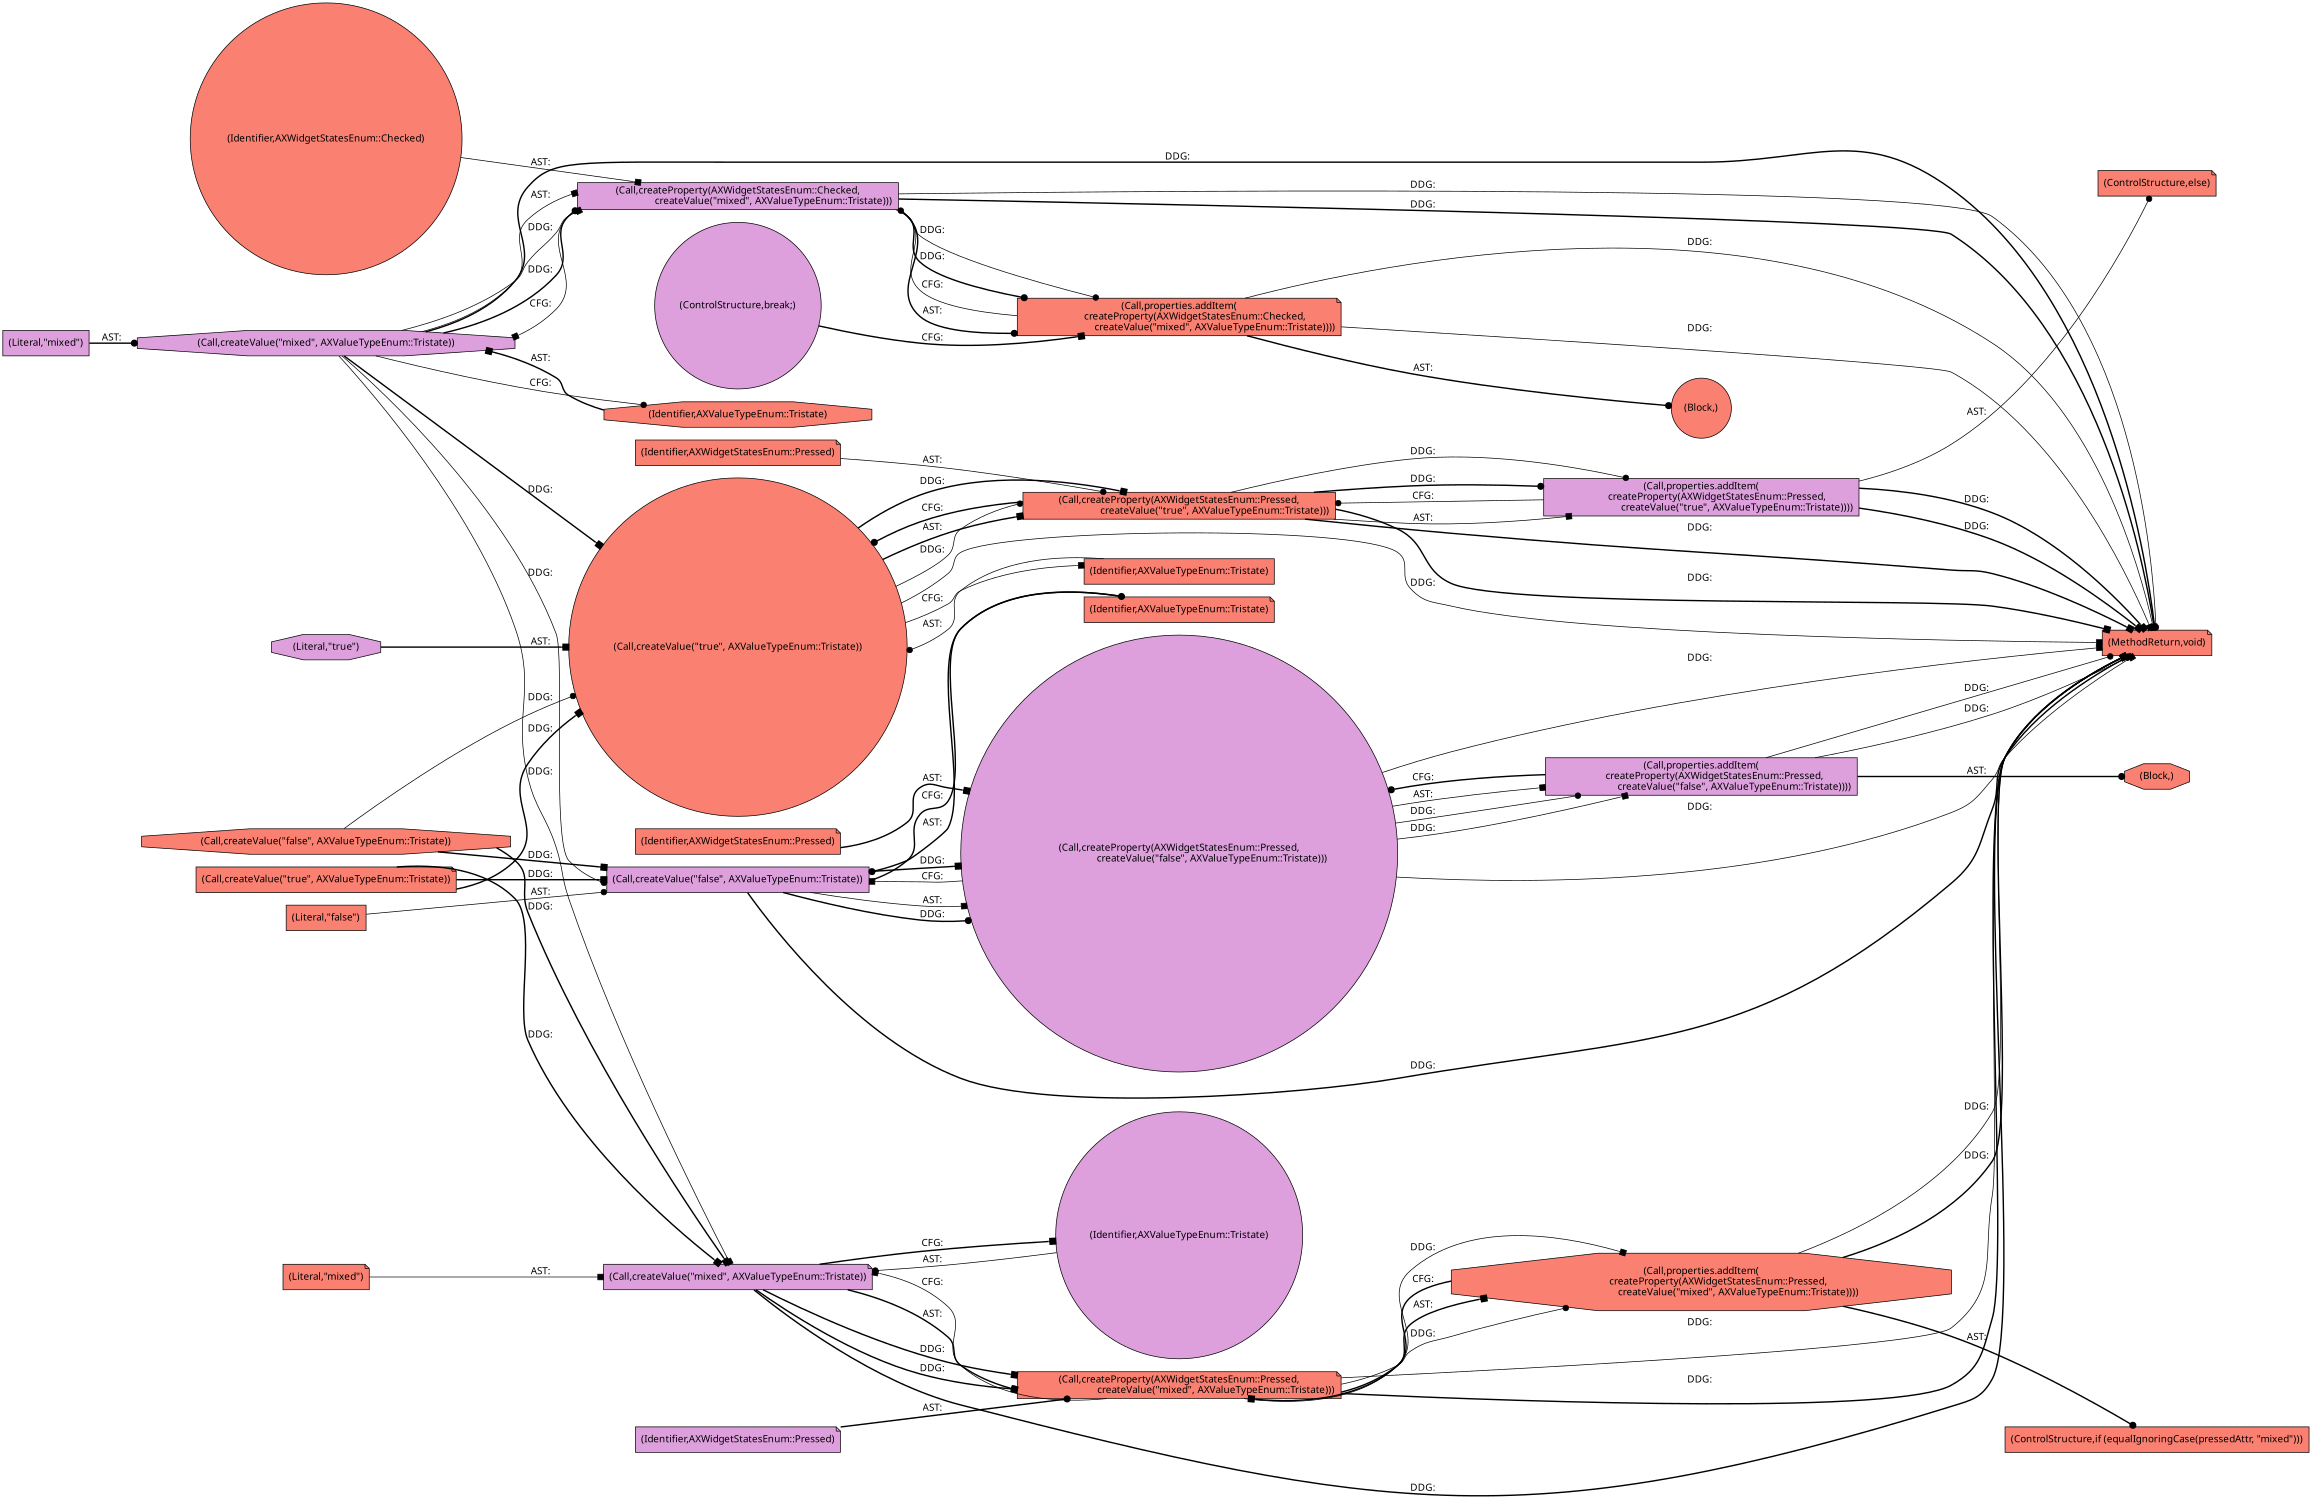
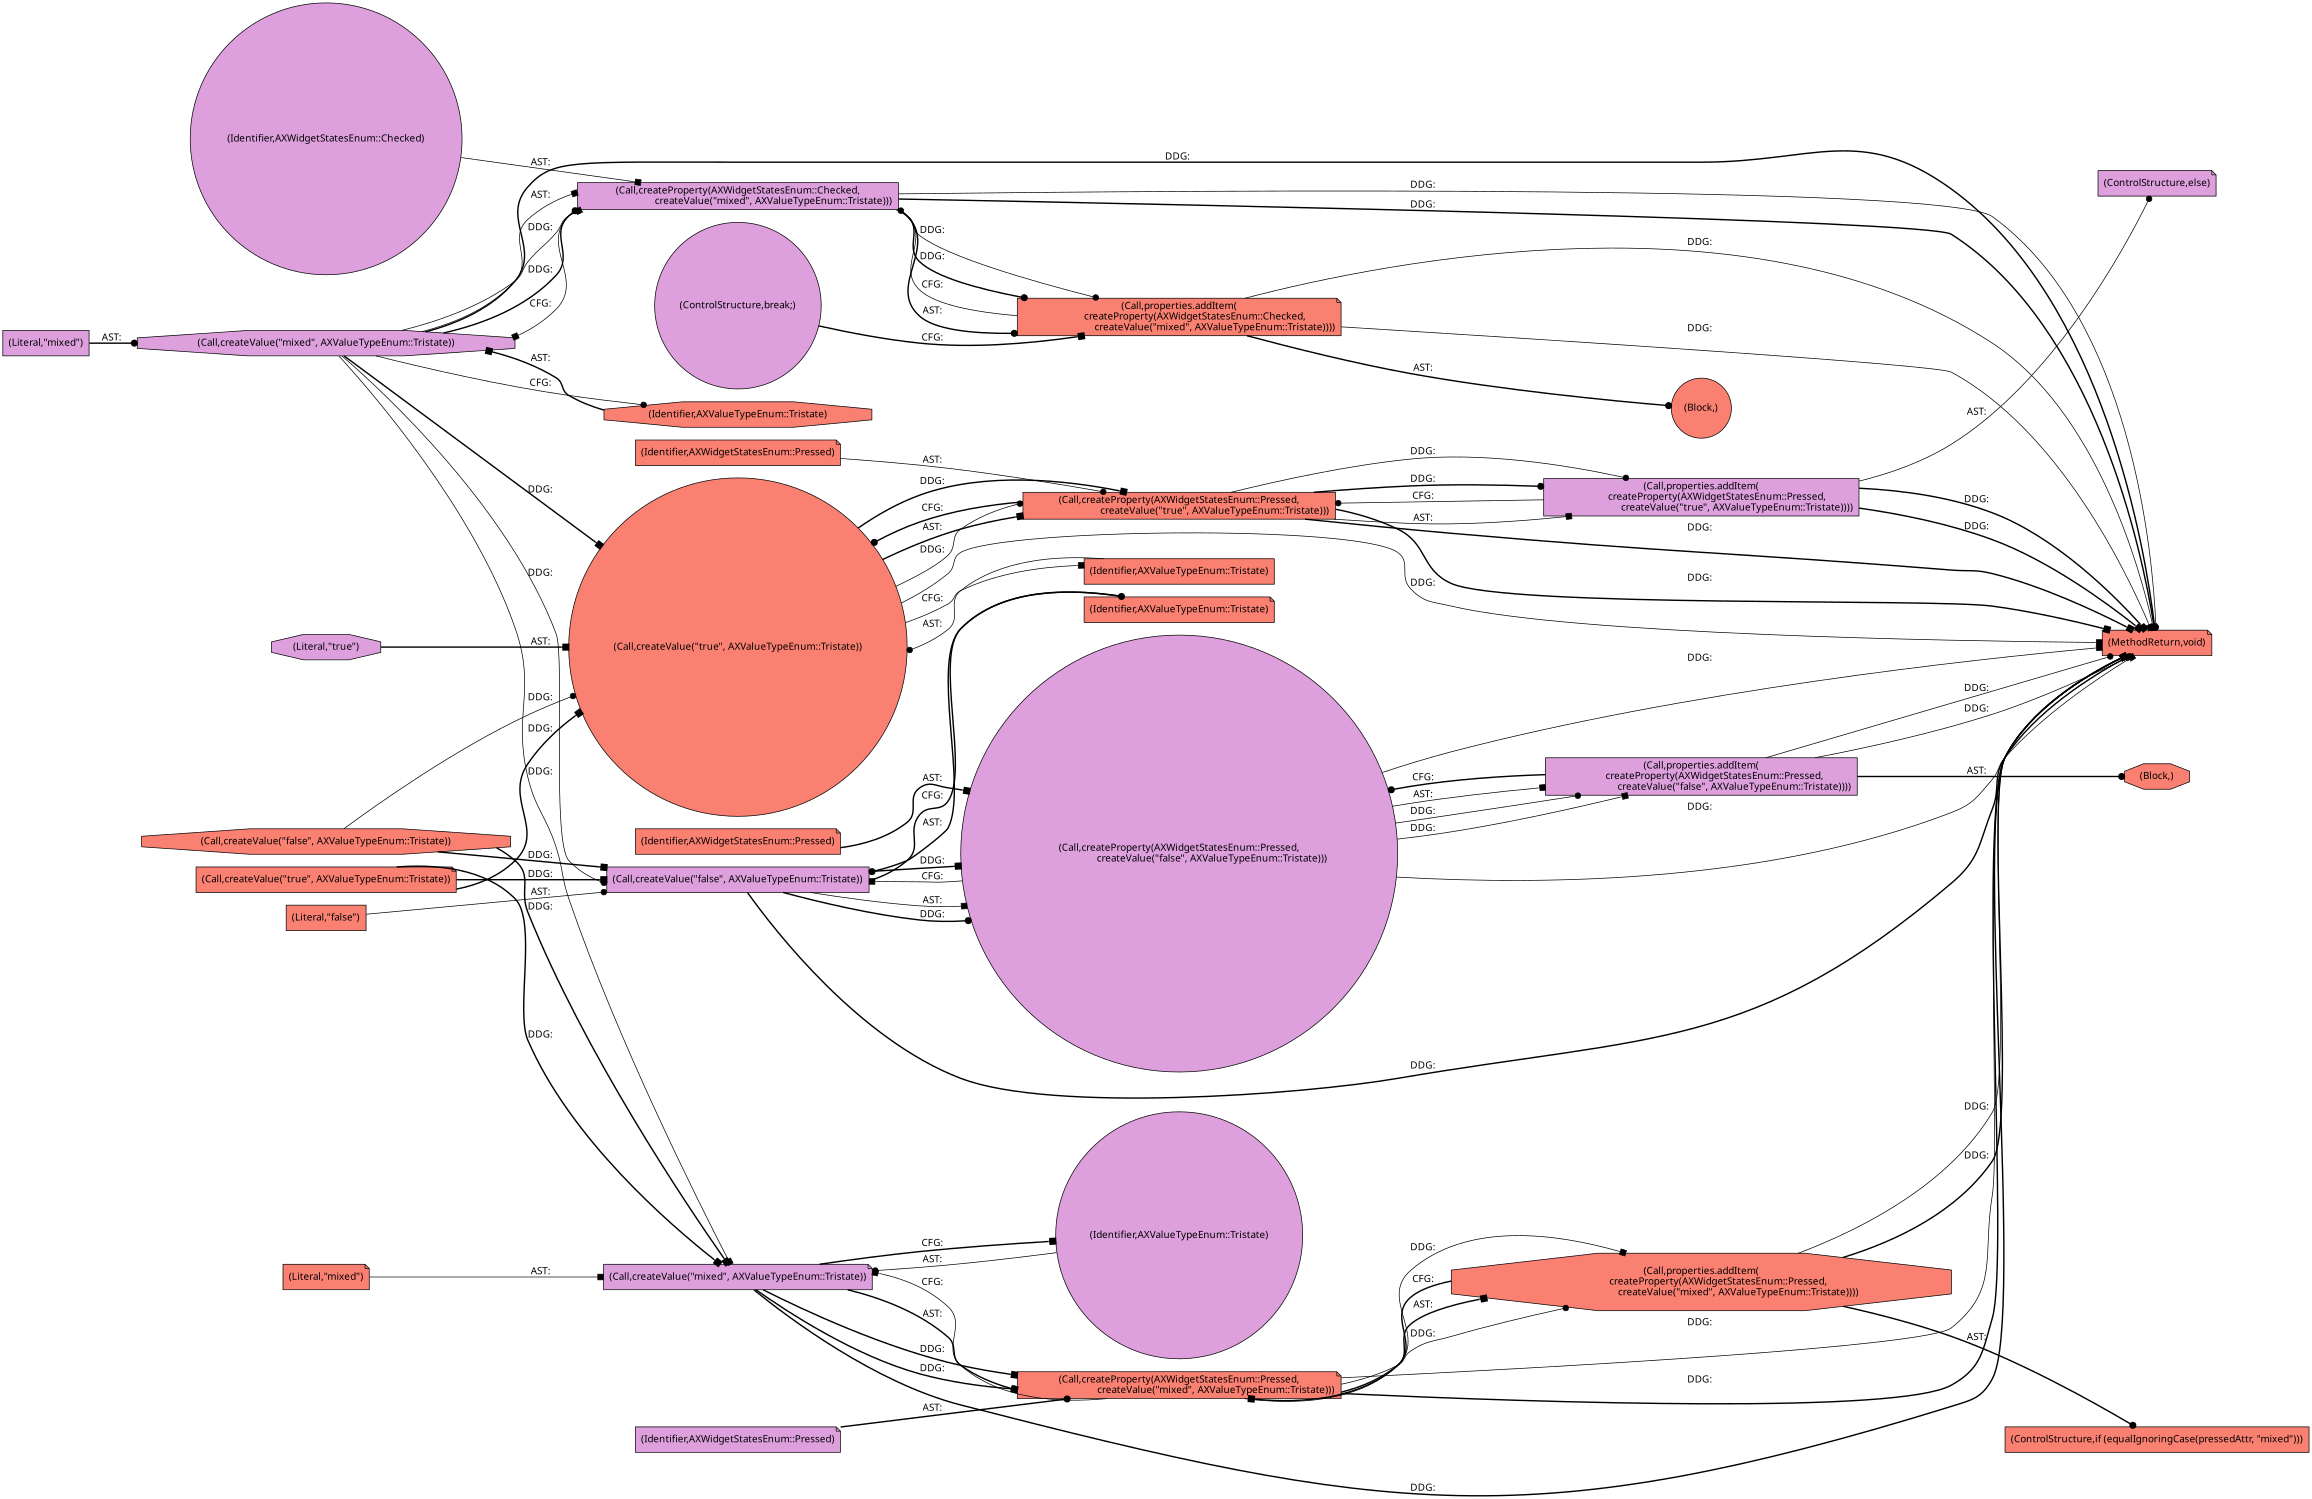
(326, 139) -> (326, 139)
(2157, 183) -> (2157, 183)
